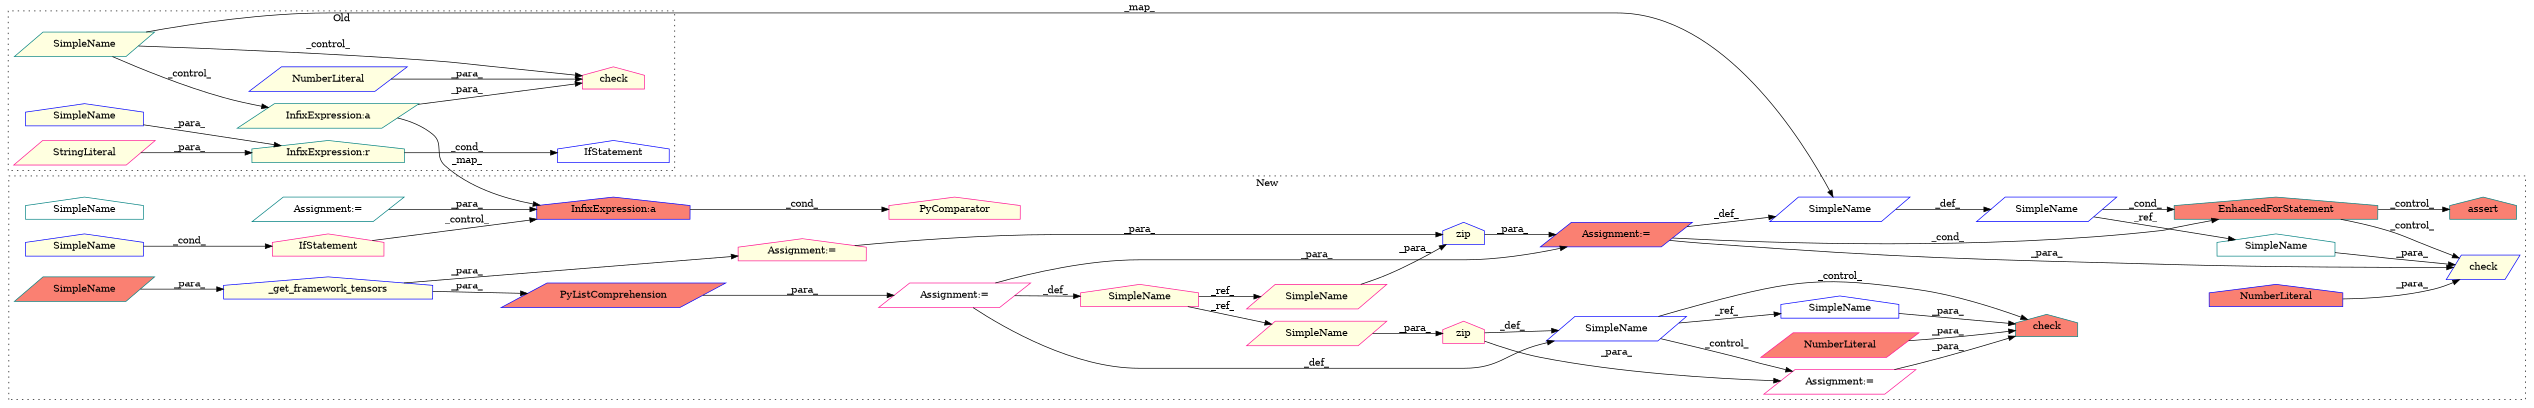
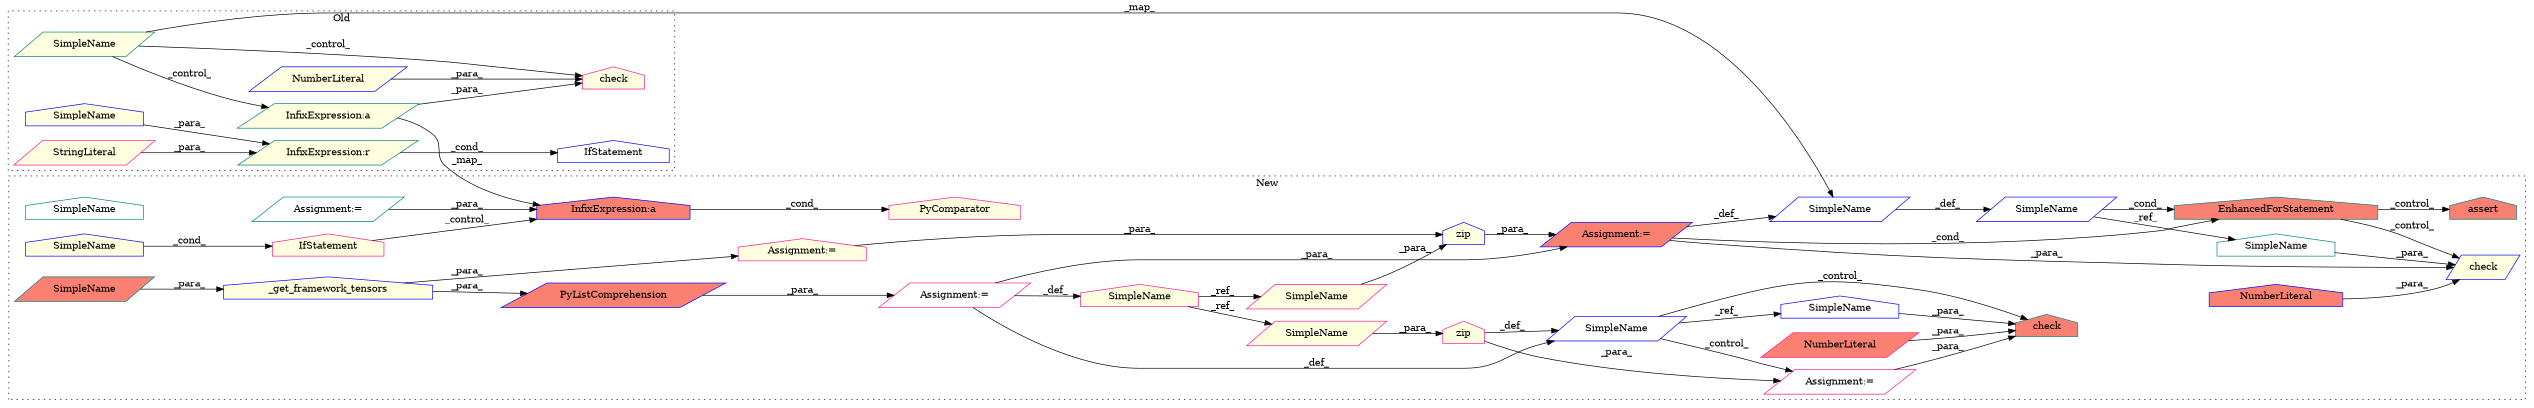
(328, 153) -> (328, 153)
